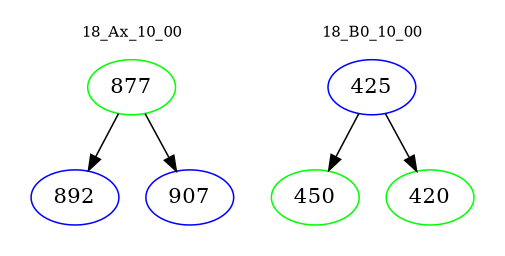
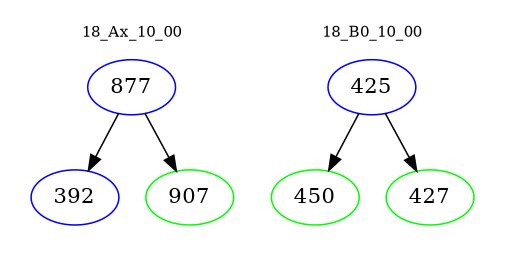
(132, 87) -> (132, 87)
(75, 197) -> (75, 197)
(190, 197) -> (190, 197)
(430, 197) -> (430, 197)
